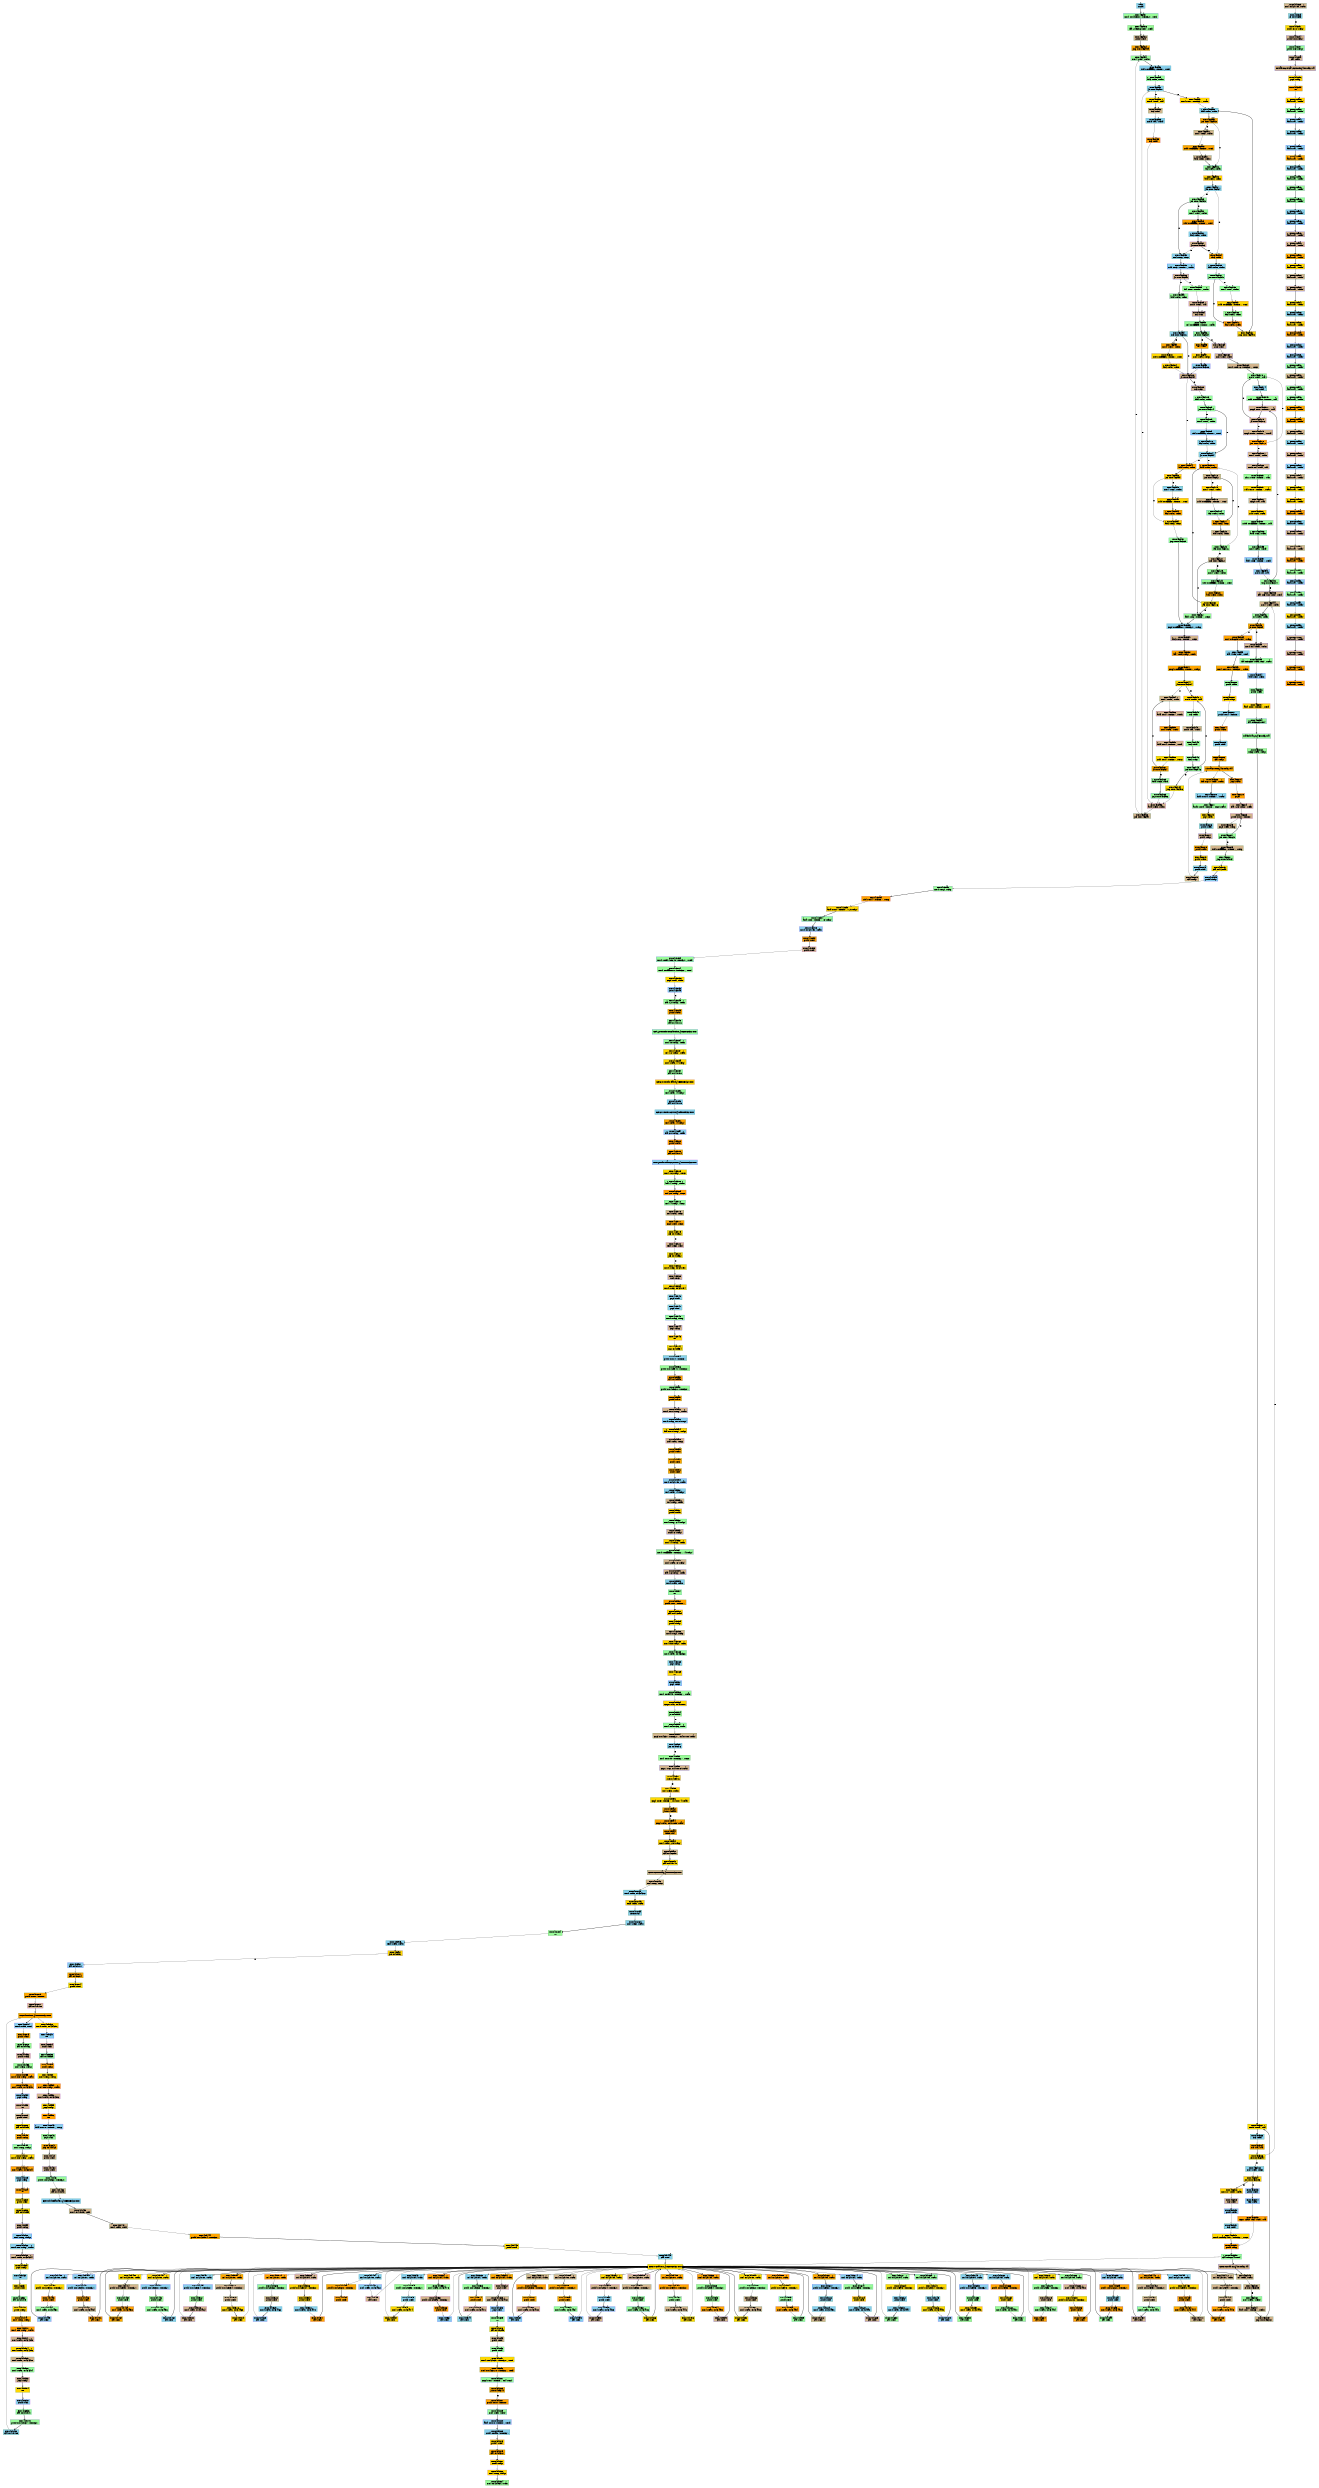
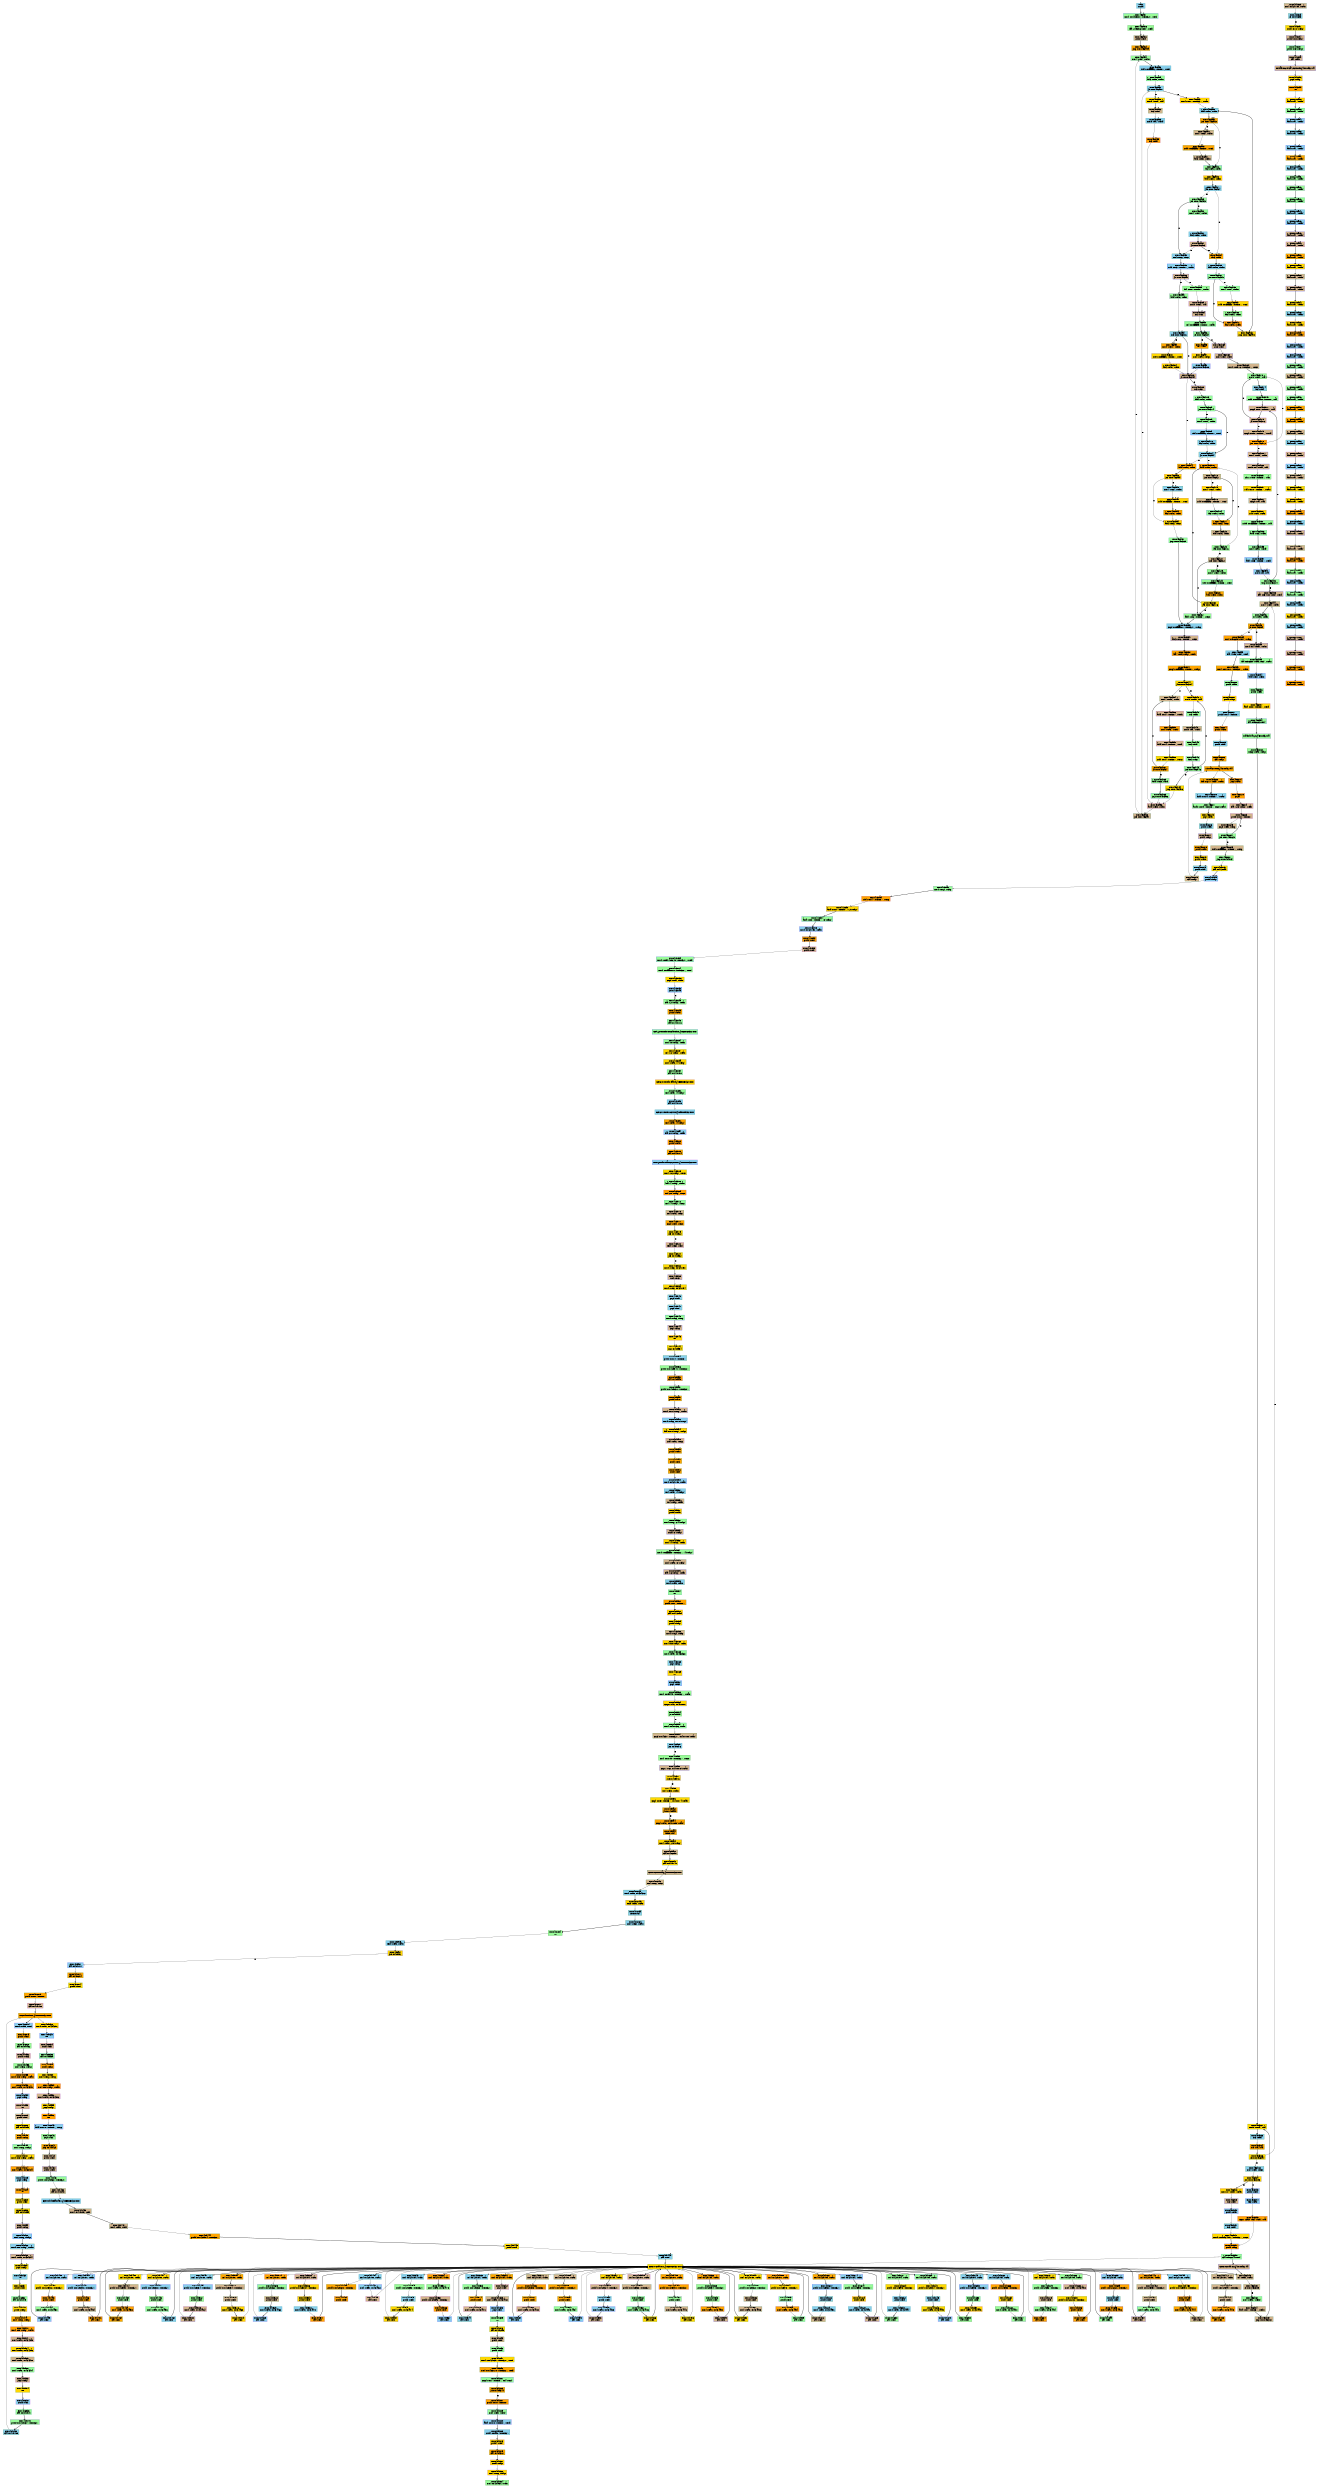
(1198, 222) -> none
